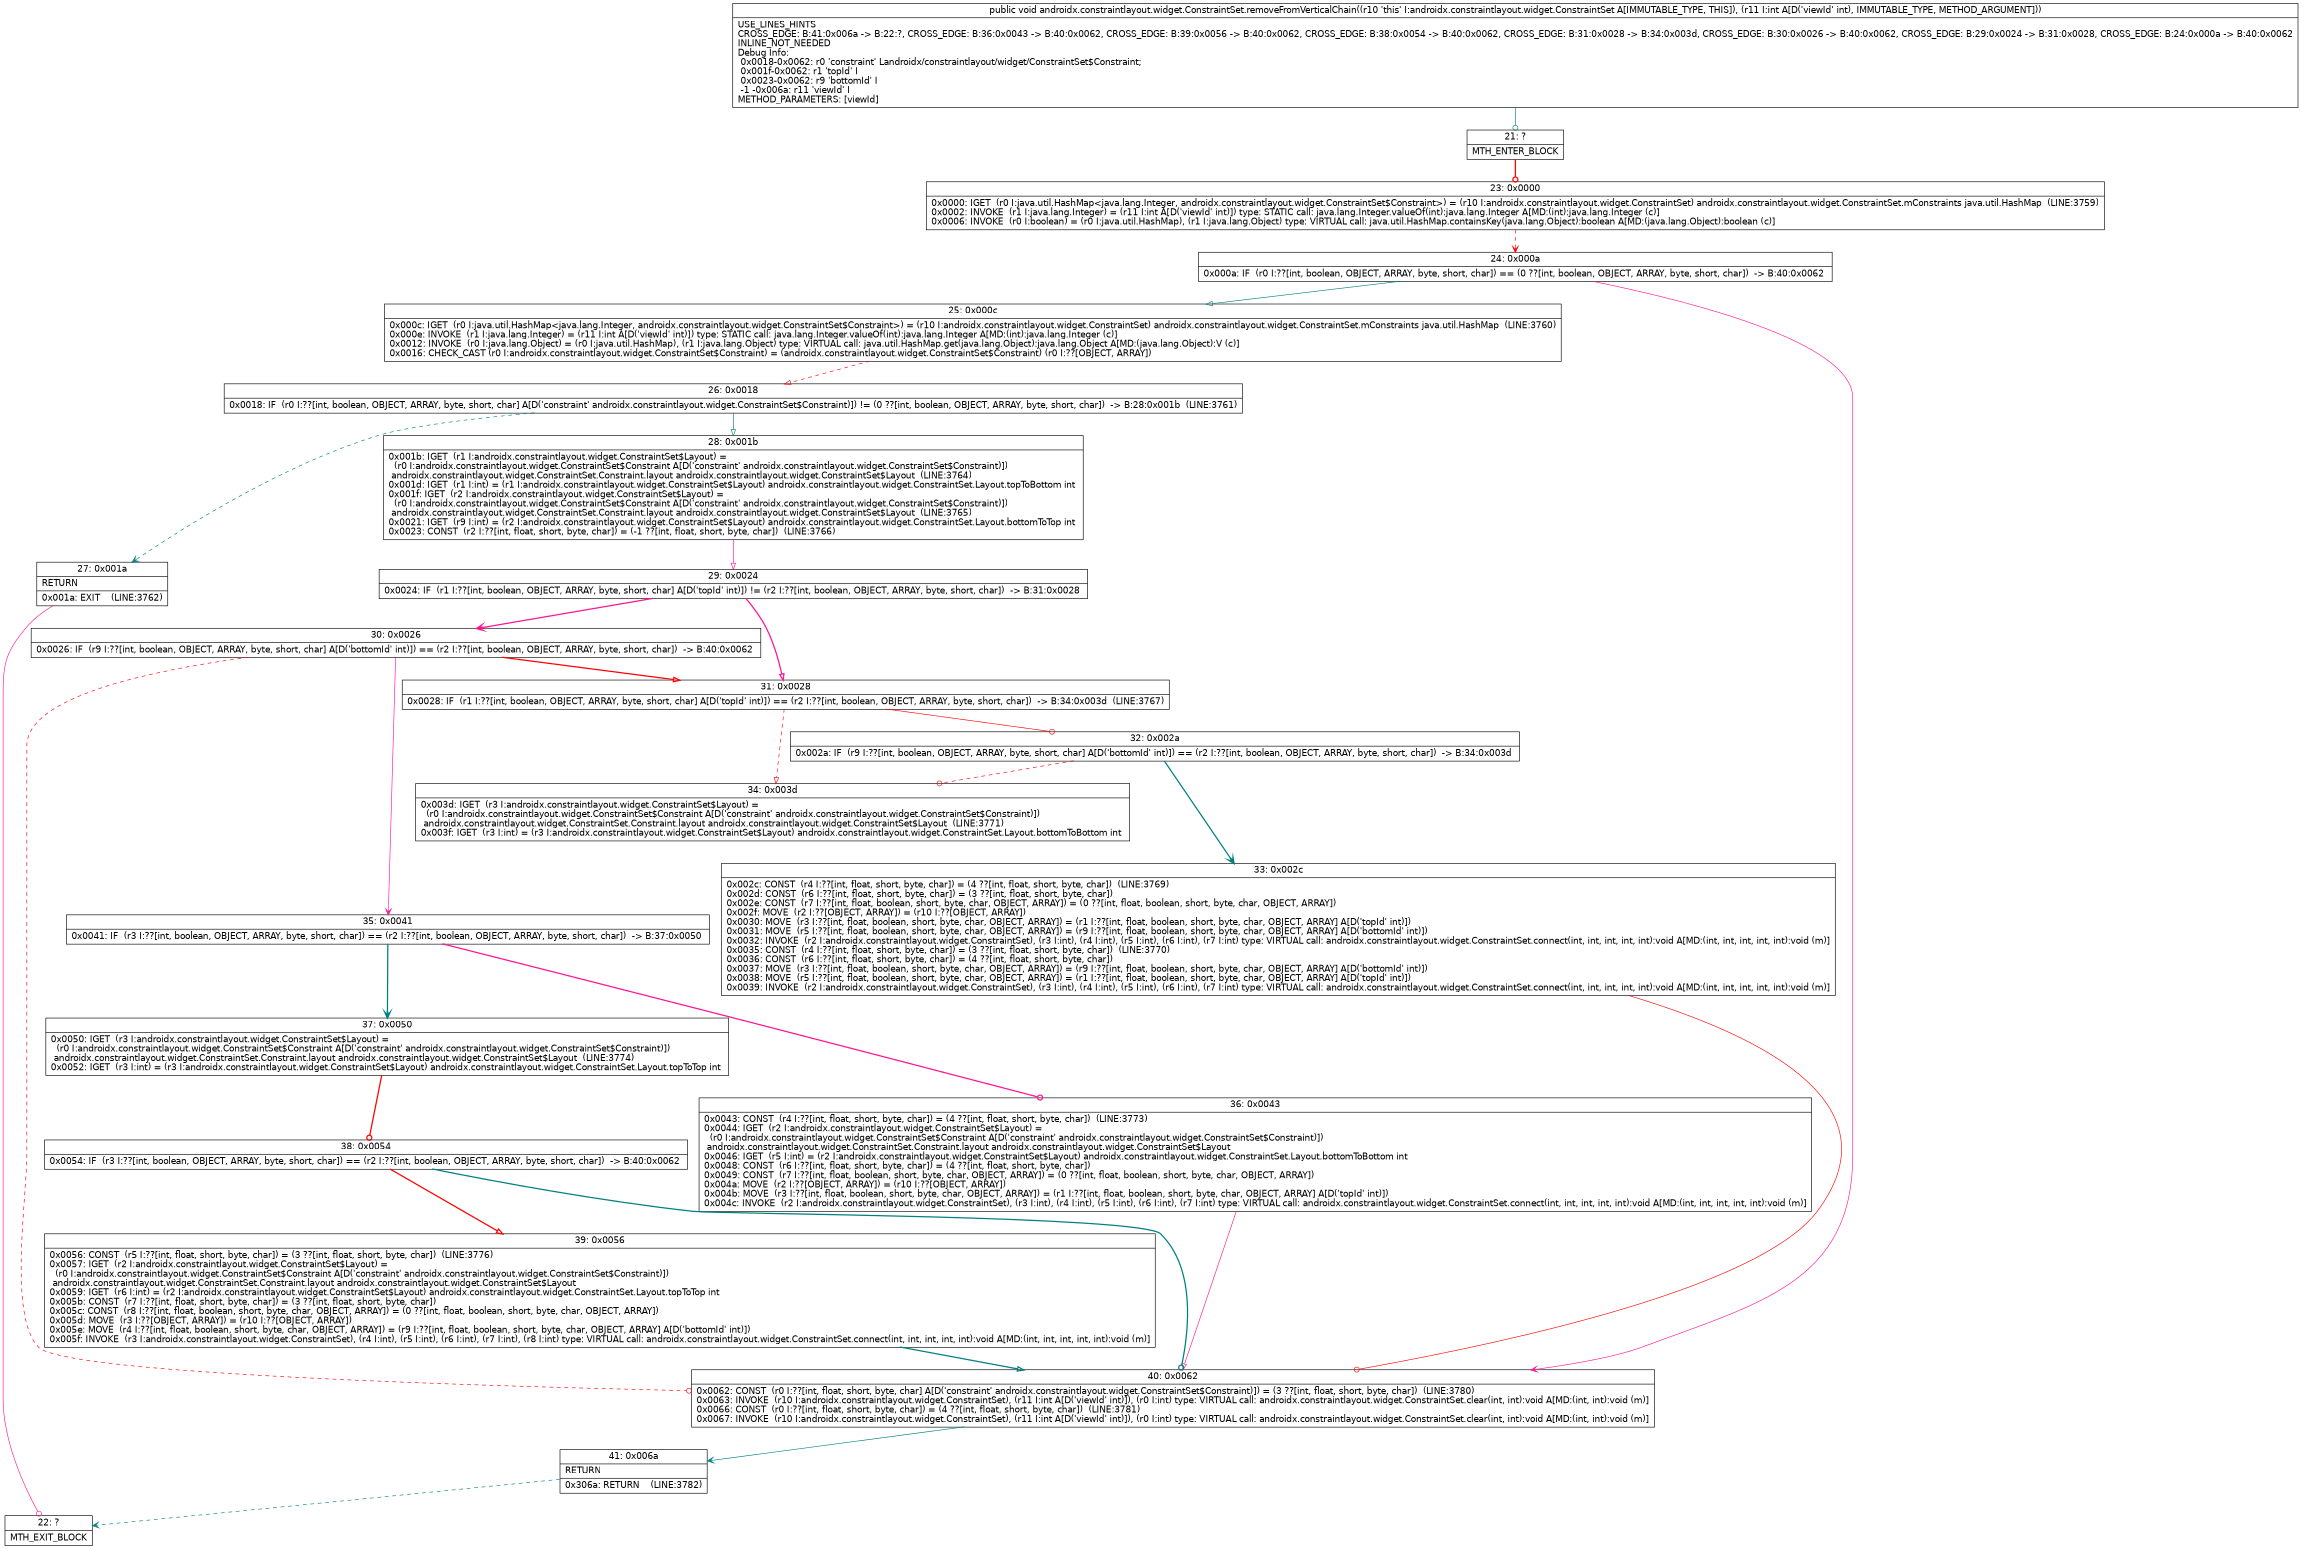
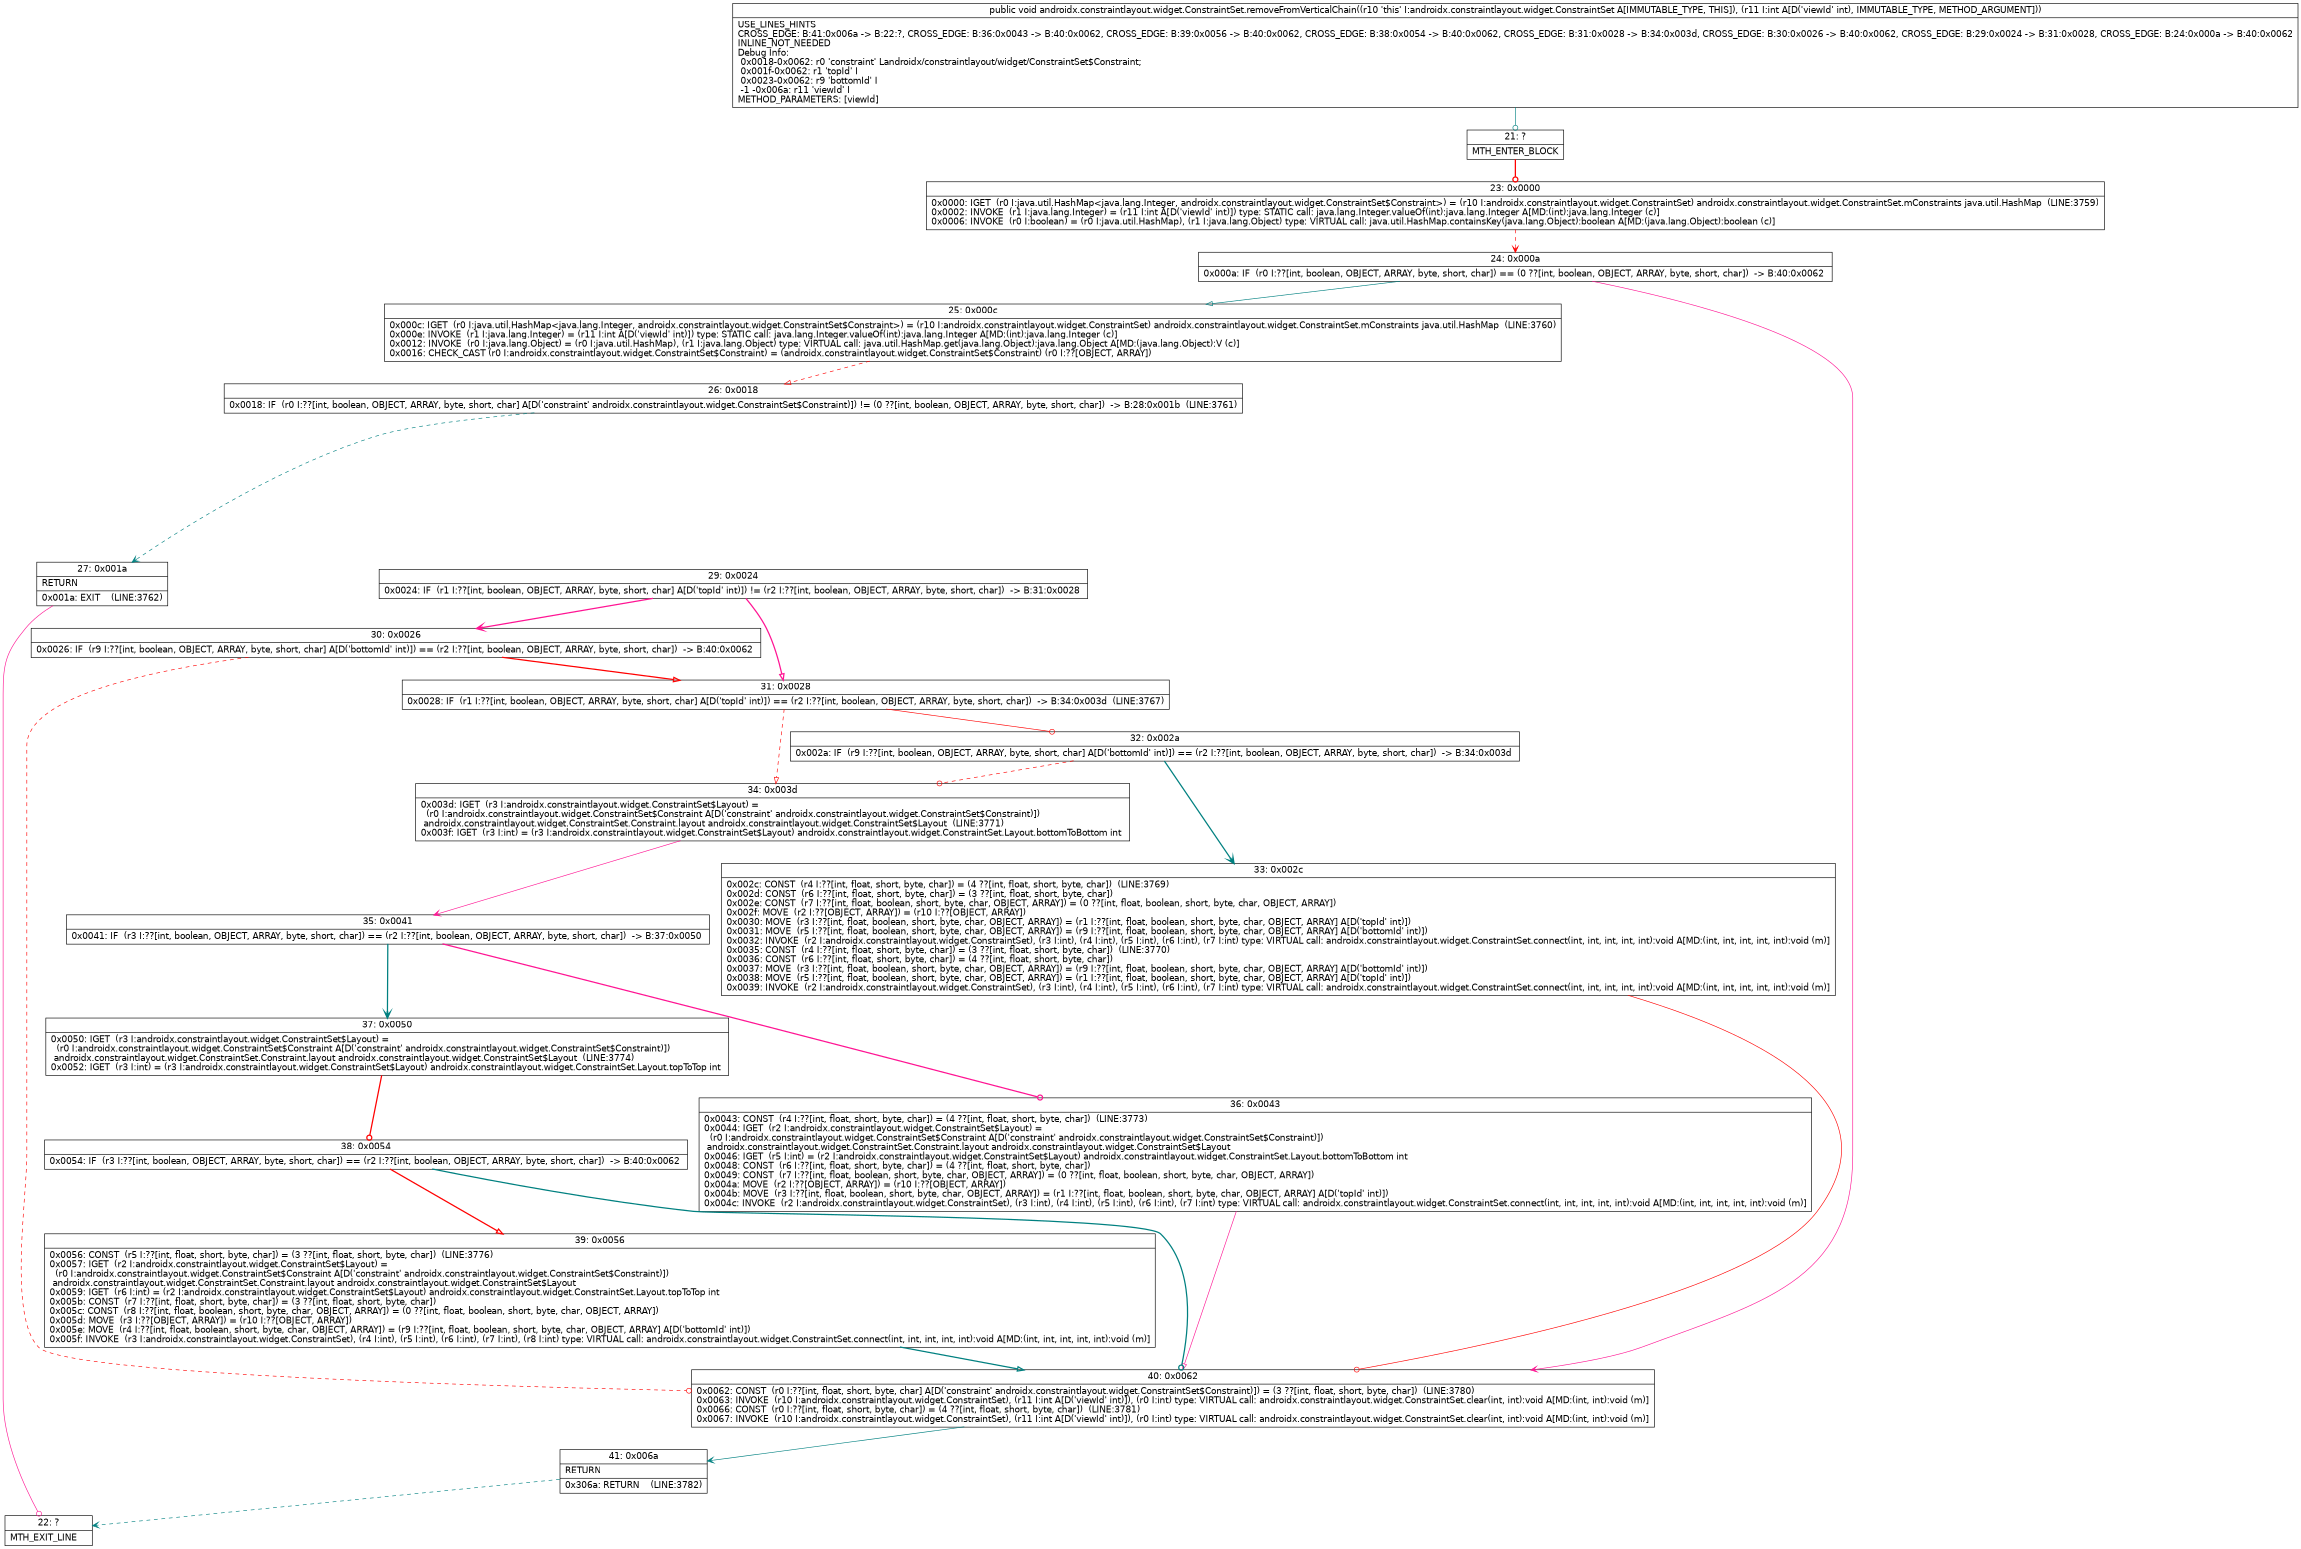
(733, 488) -> none
(392, 783) -> (560, 877)
(49, 1538) -> (44, 1538)
